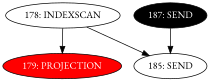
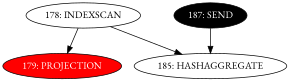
(170, 66) -> (210, 66)
